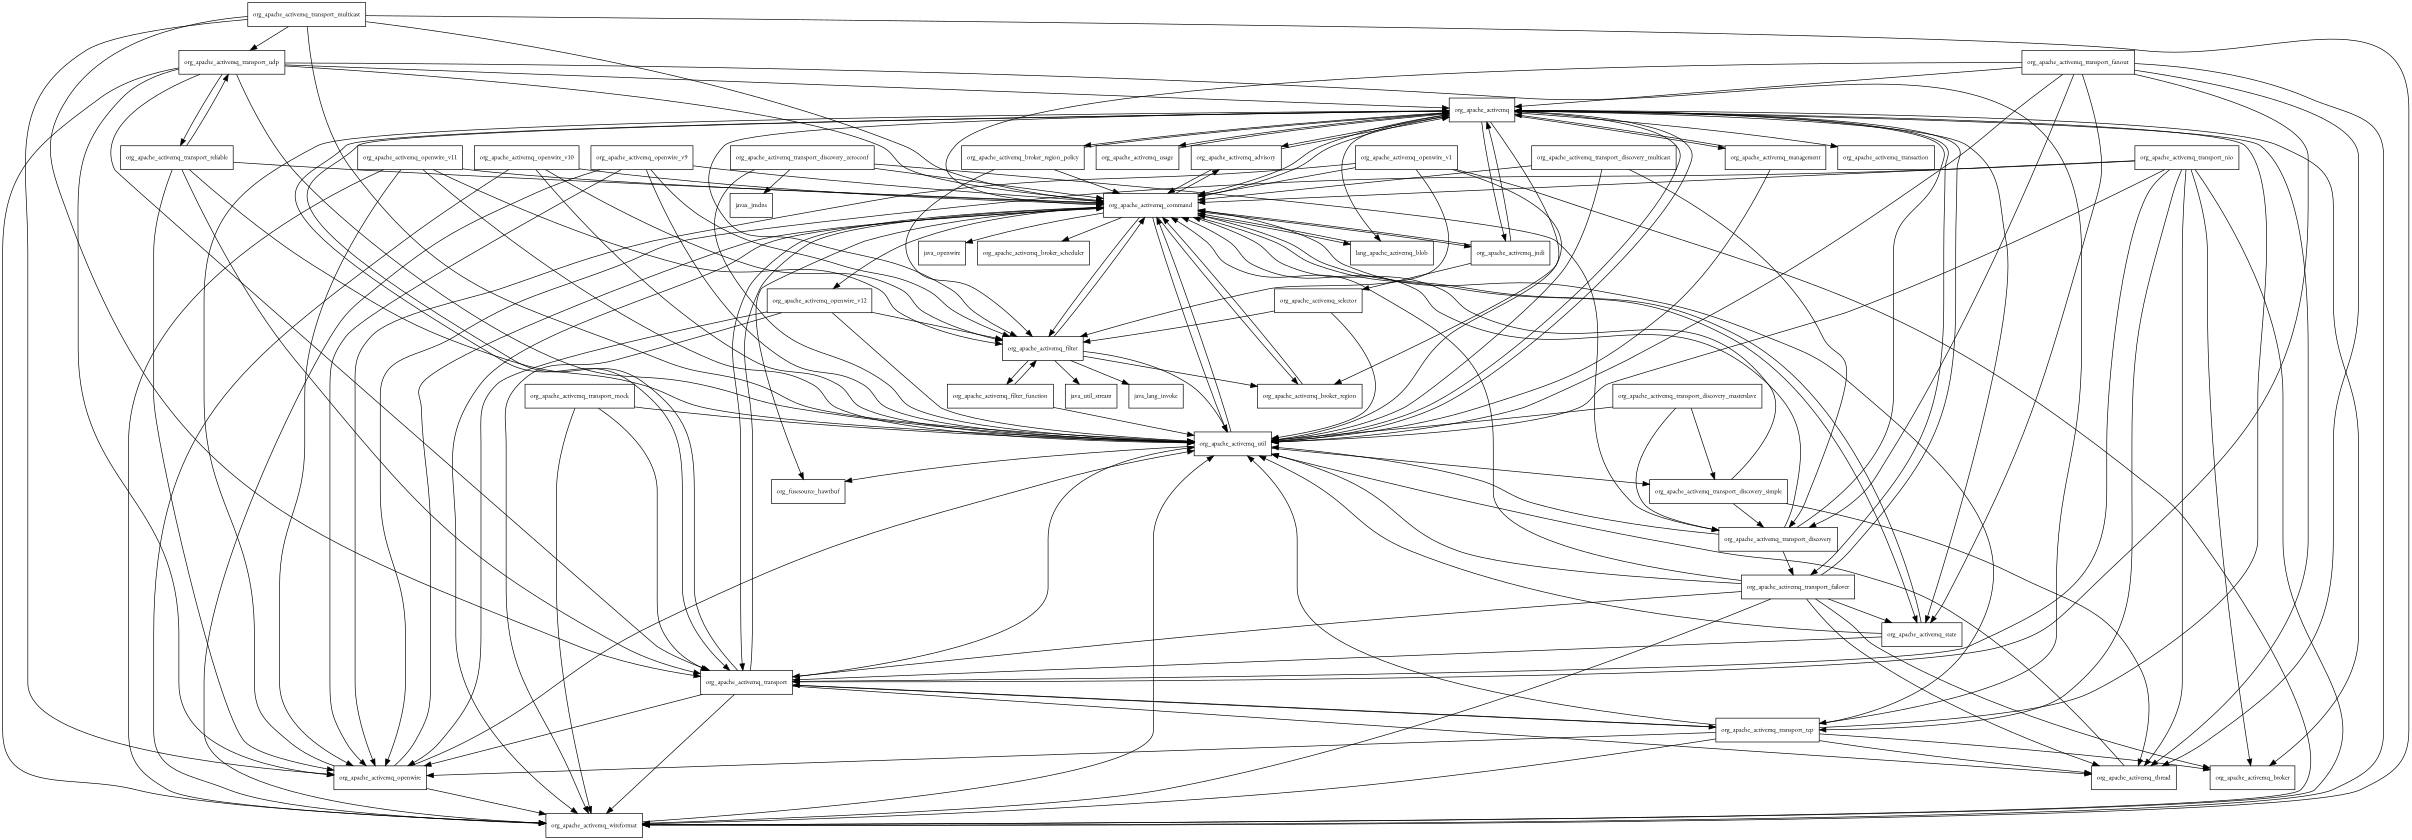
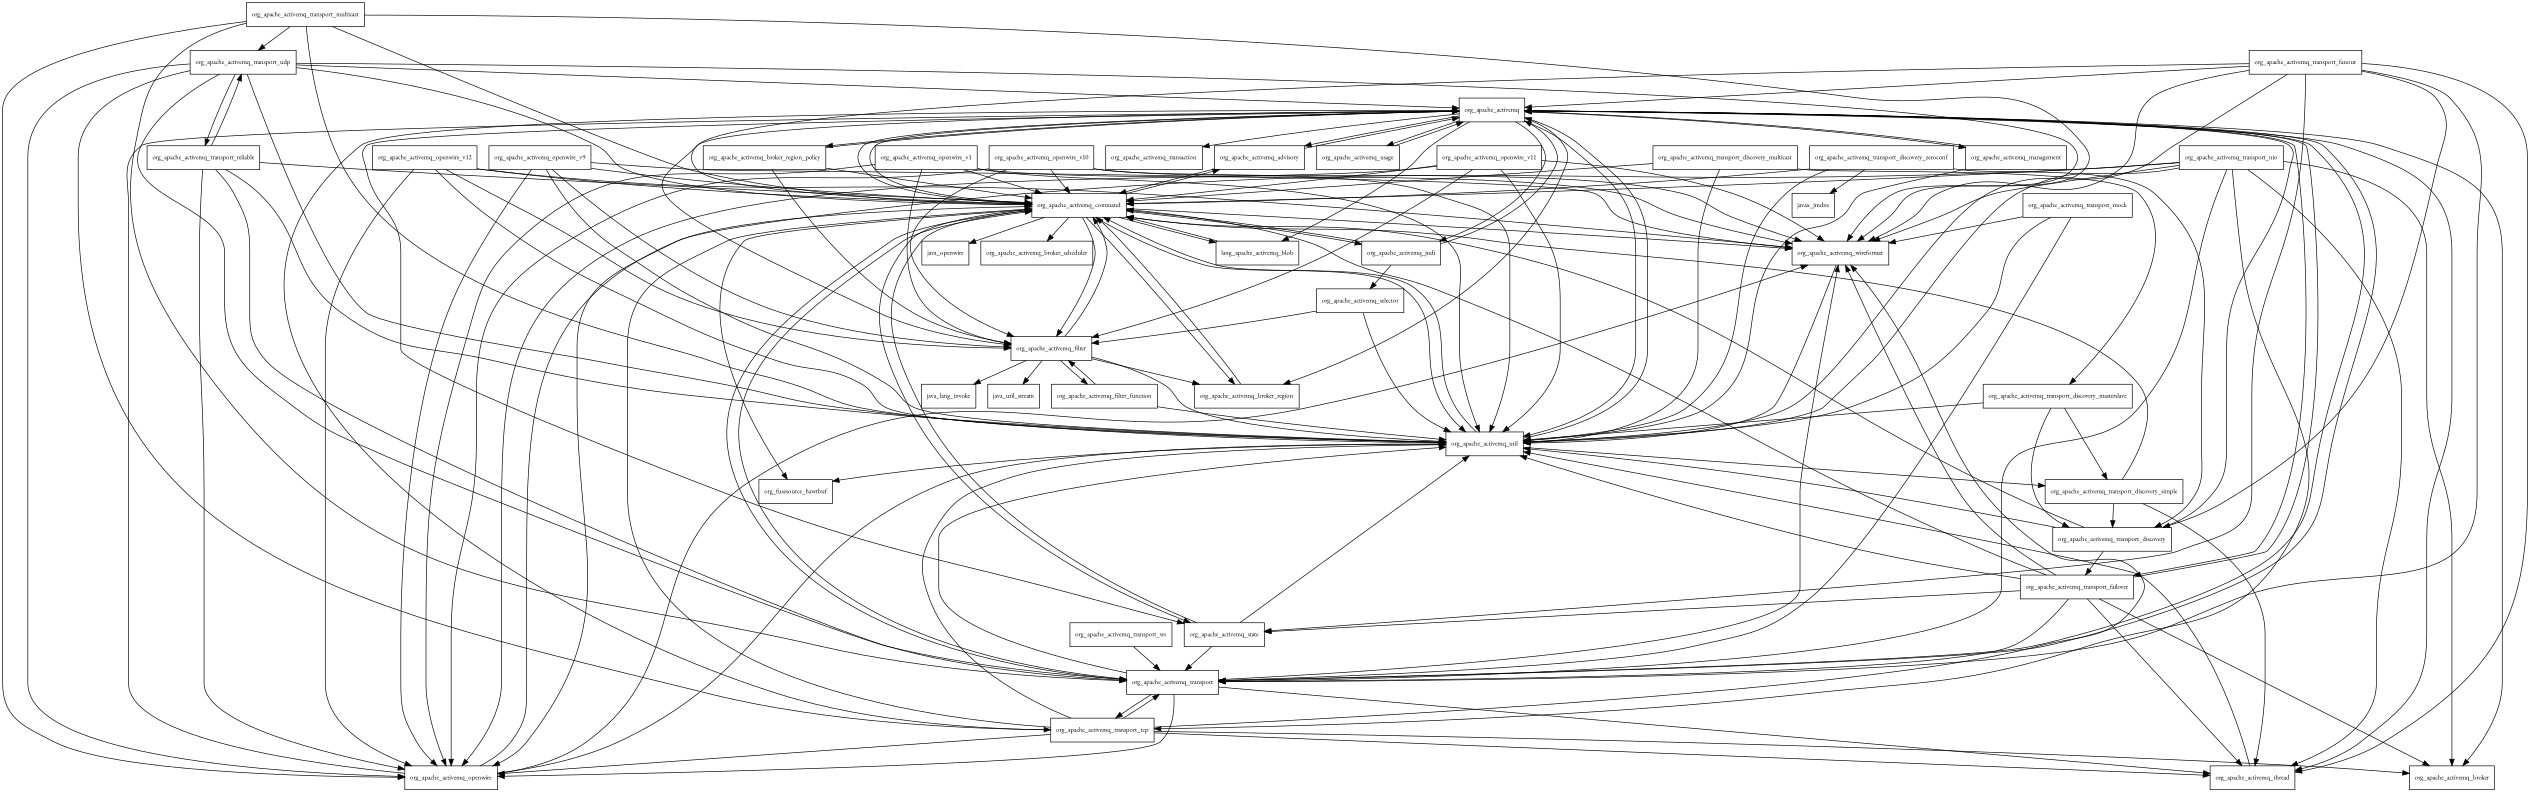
(965, 226) -> (751, 193)
none -> (519, 278)
(1809, 313) -> (2118, 185)
none -> (1121, 635)
